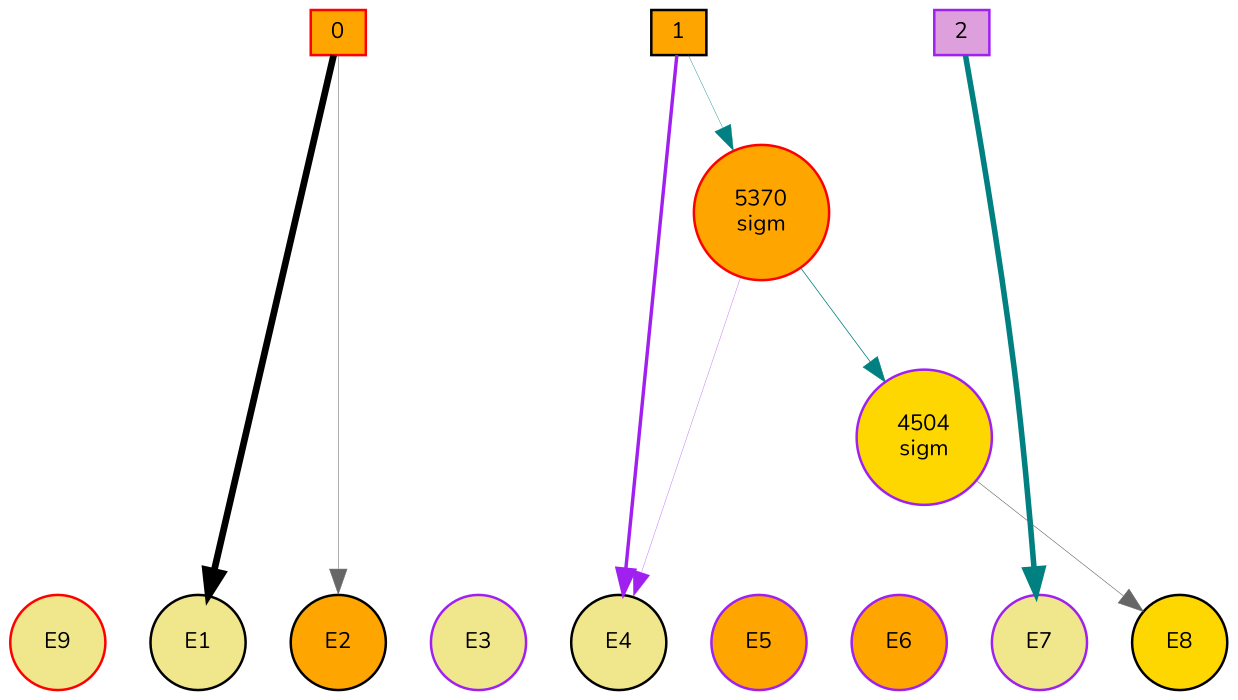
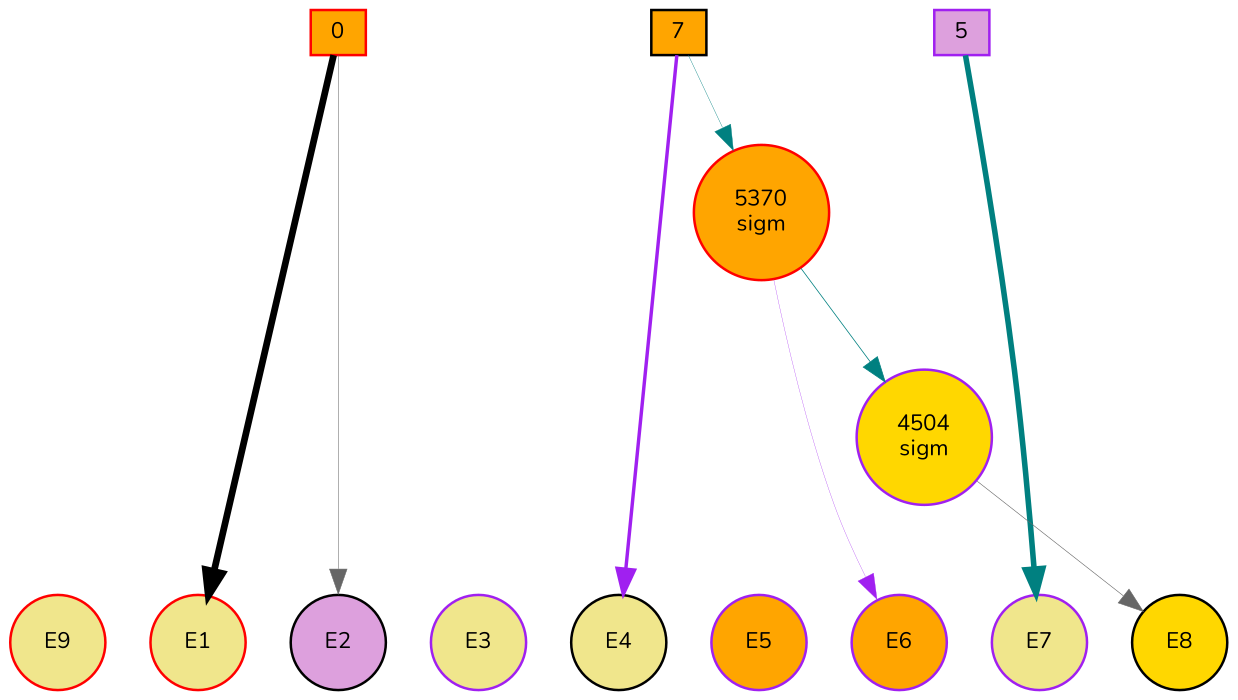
(679, 33) -> (679, 33)
(962, 33) -> (962, 33)
(691, 424) -> (811, 431)
(198, 642) -> (198, 642)
(338, 642) -> (338, 642)
